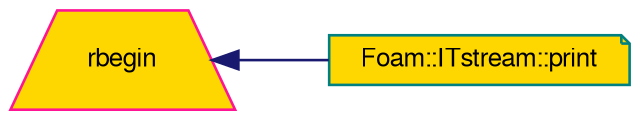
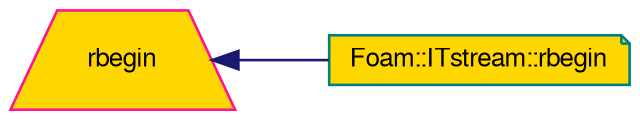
(479, 60) -> (479, 60)
